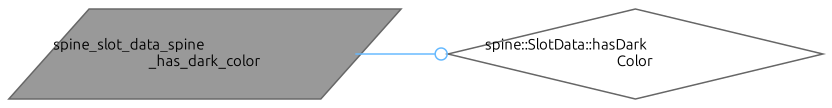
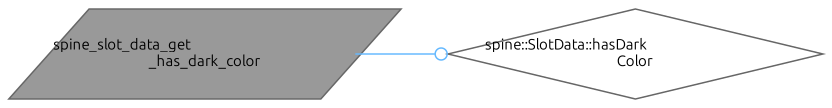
(205, 54) -> (205, 54)
